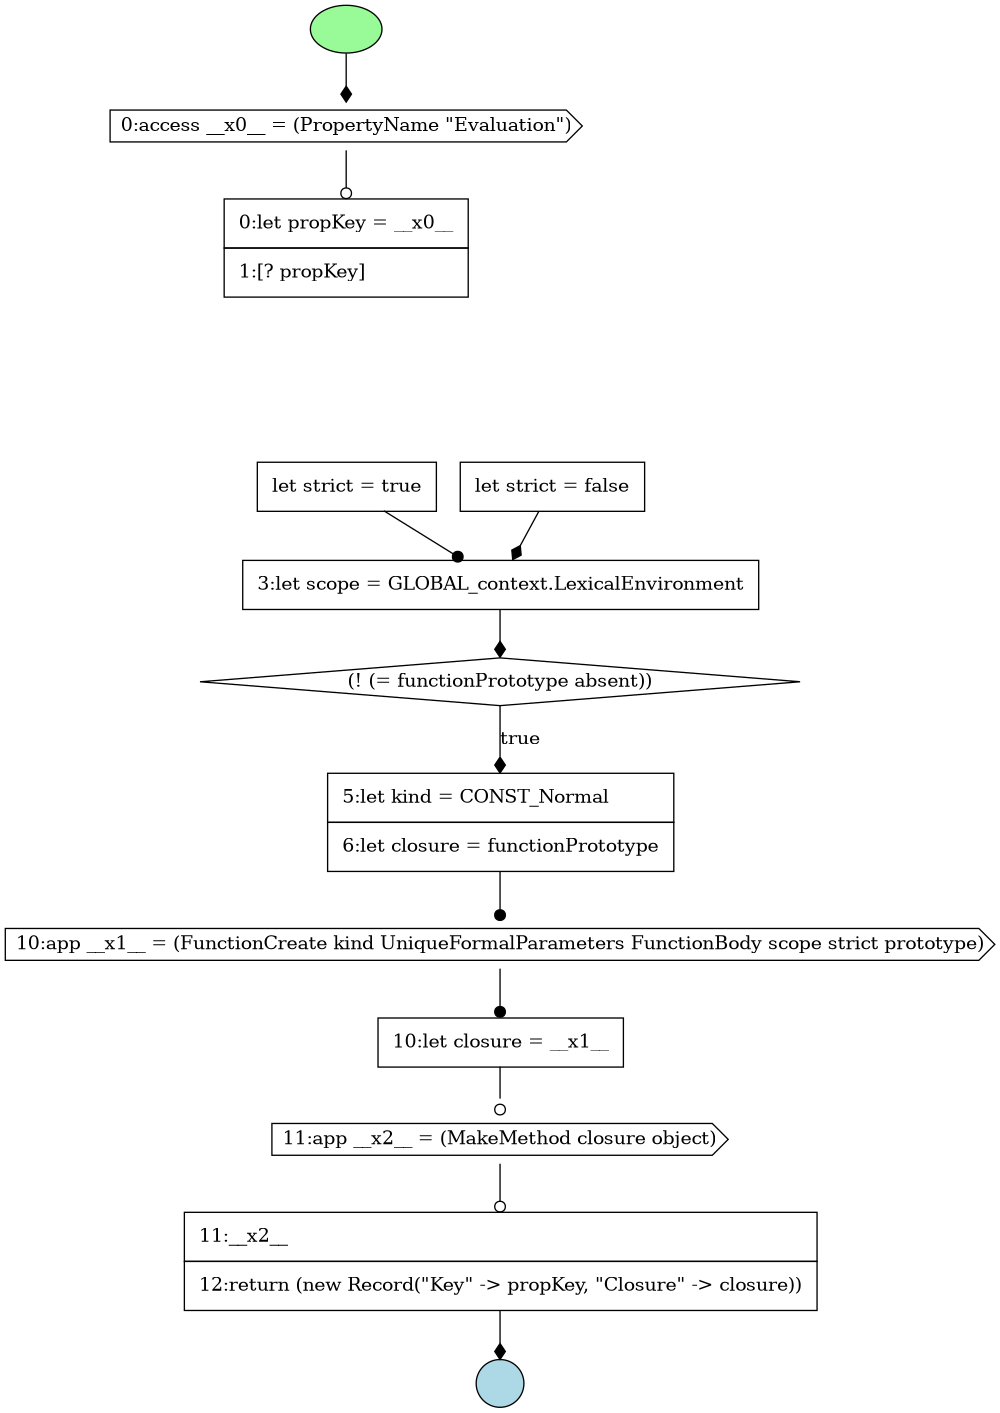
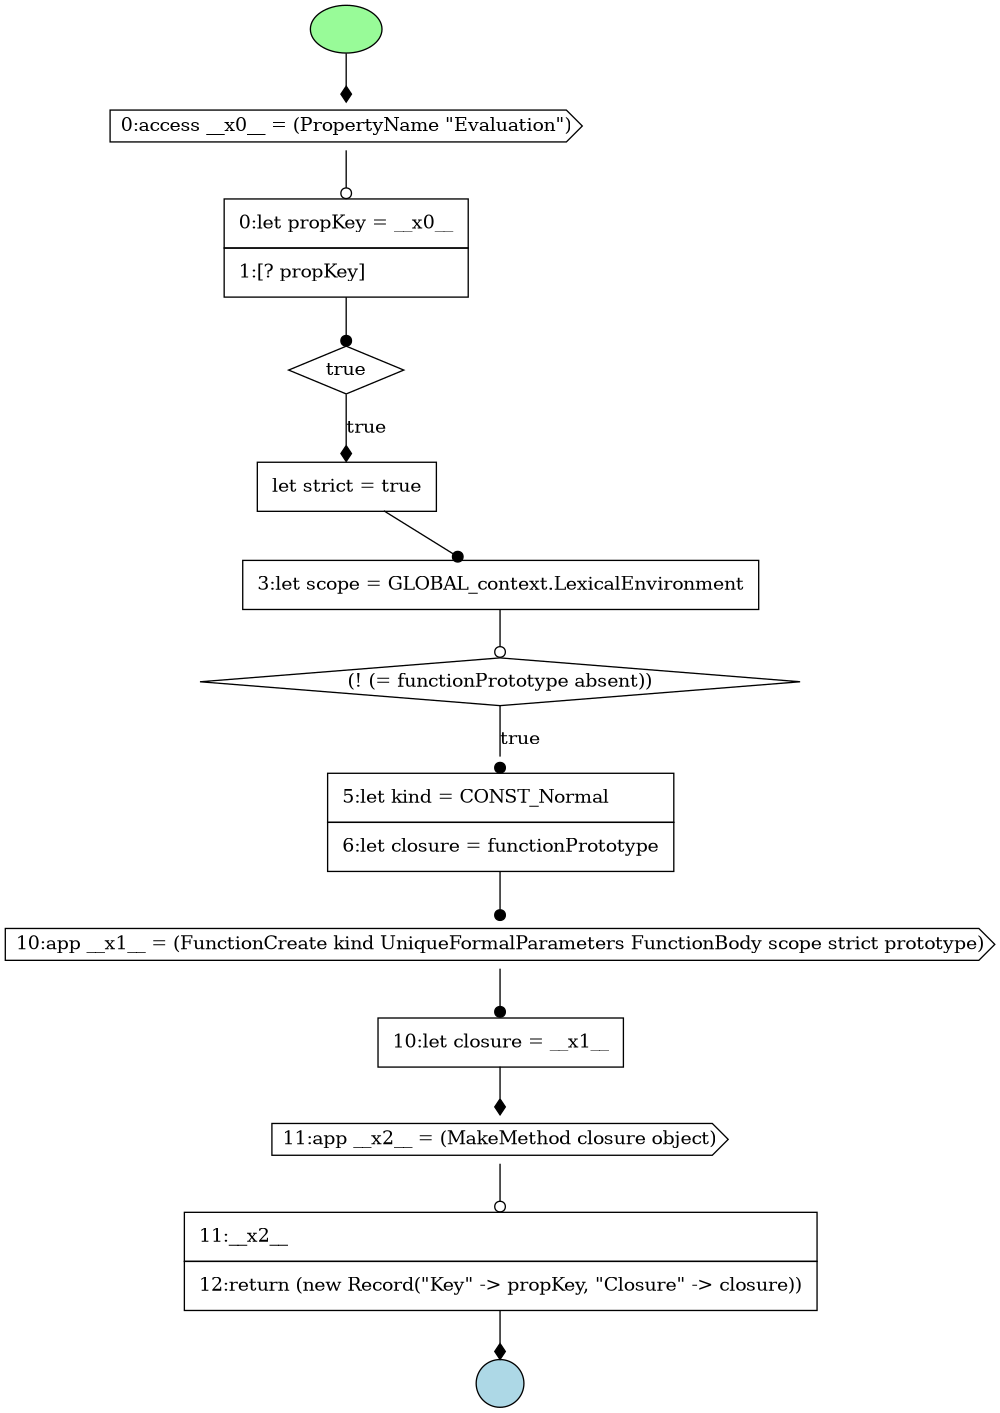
none -> (346, 370)
(552, 486) -> none
(500, 628) -> (500, 628)
(500, 731) -> (500, 731)
(500, 1083) -> (500, 1083)
